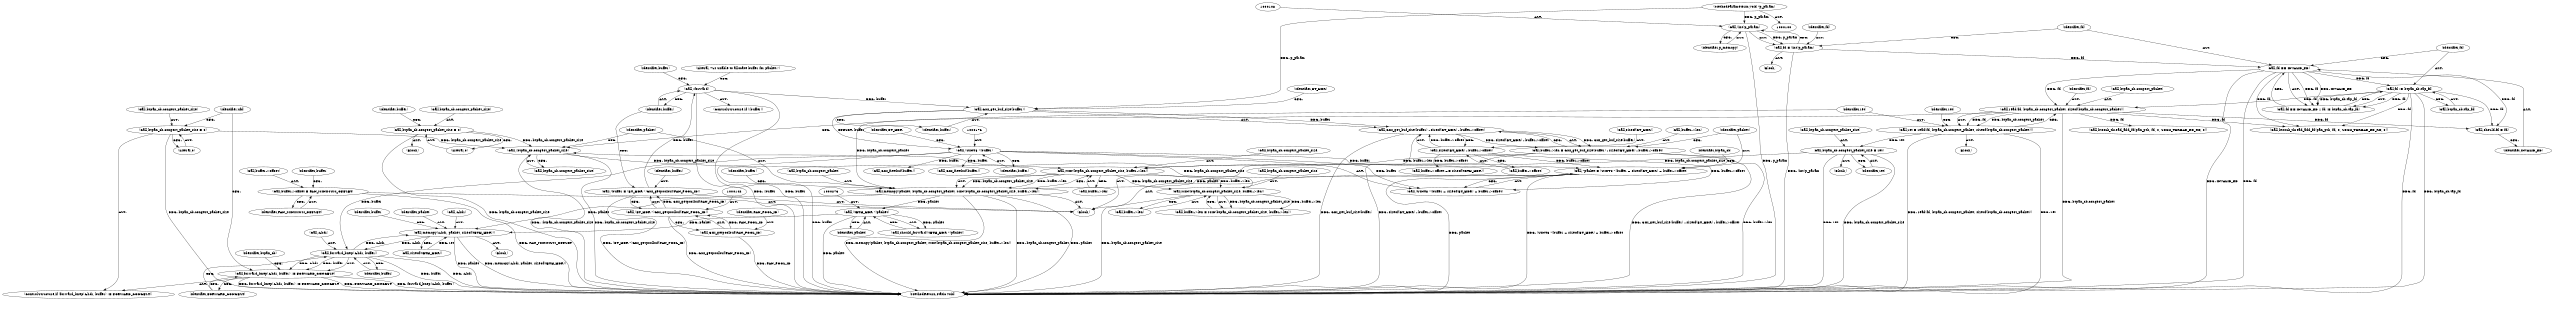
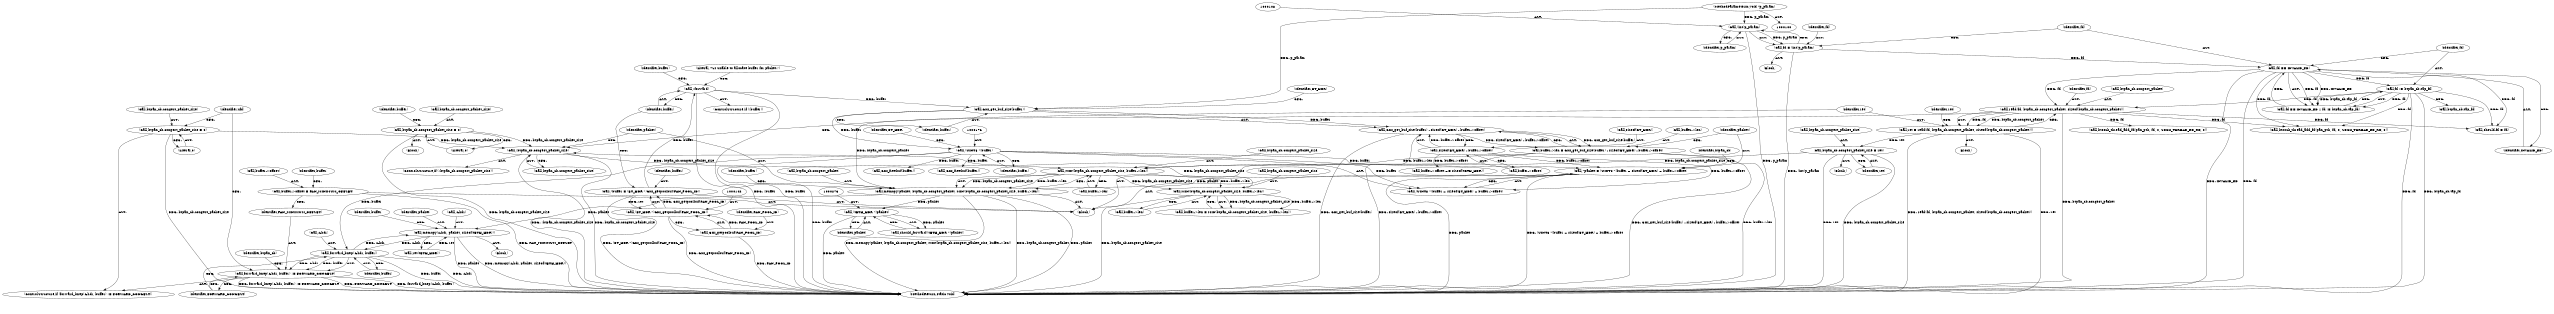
(1720, 48) -> (1720, 48)
(2279, 89) -> (2279, 89)
(2446, 97) -> none
(851, 130) -> (851, 130)
(2507, 140) -> (2462, 74)
none -> (448, 171)
(636, 202) -> (636, 202)
(306, 204) -> (288, 242)
(676, 226) -> none
(422, 253) -> (422, 253)
